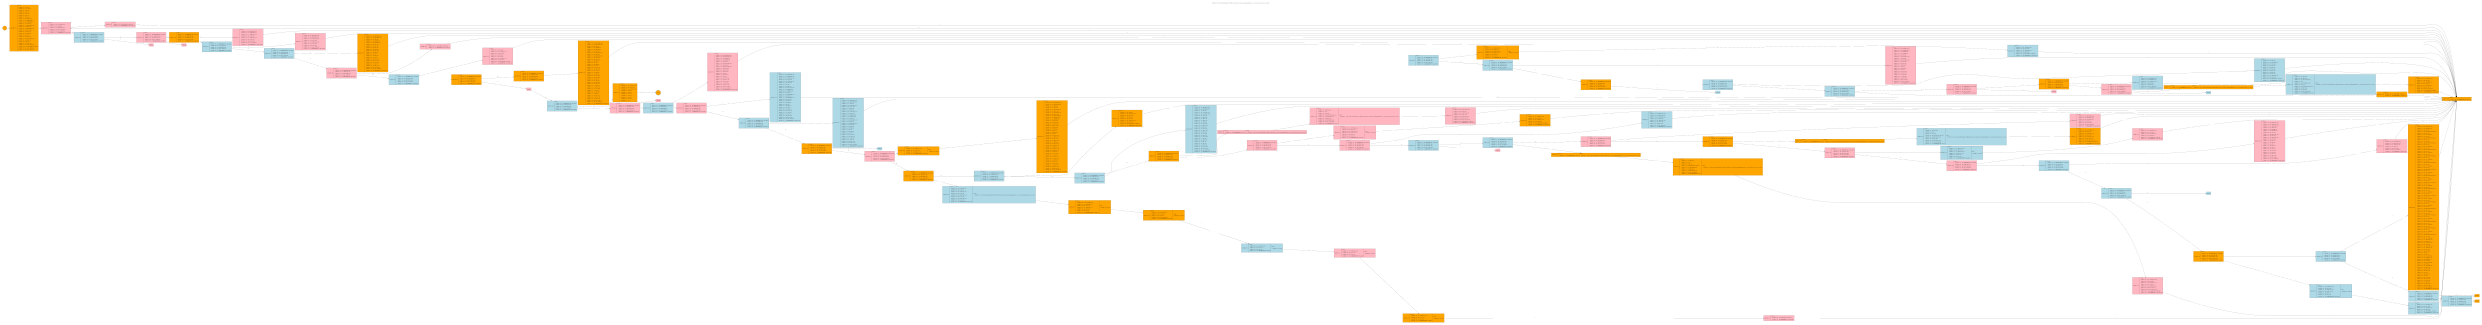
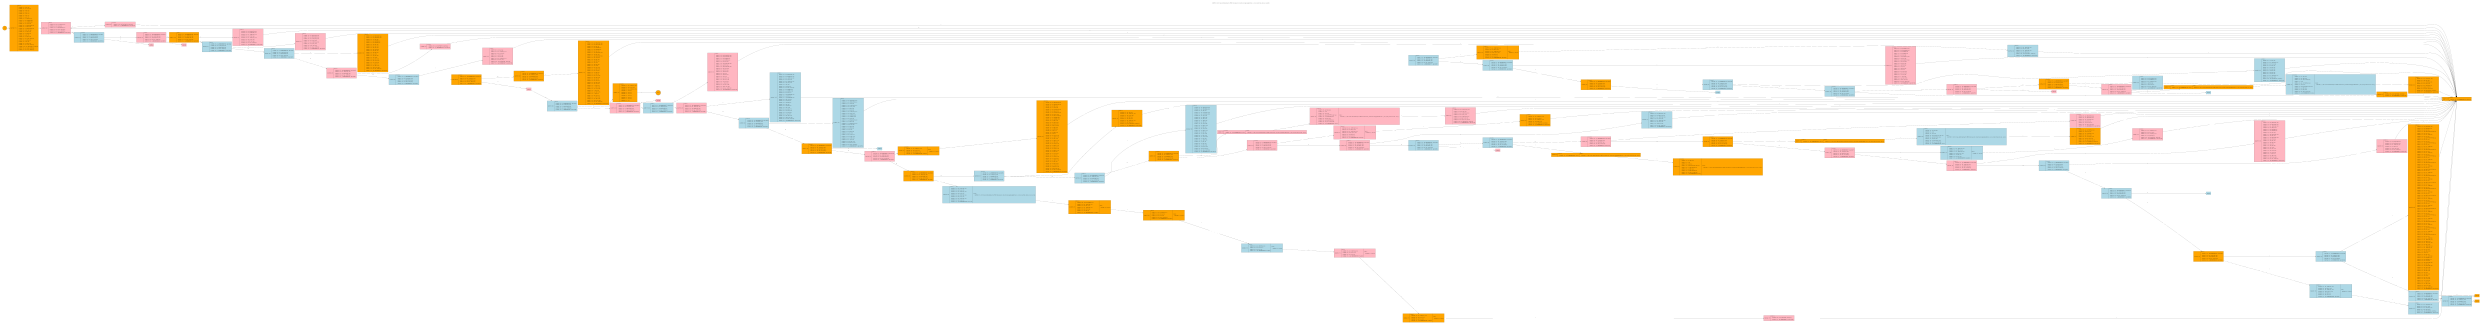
(2148, 286) -> none
